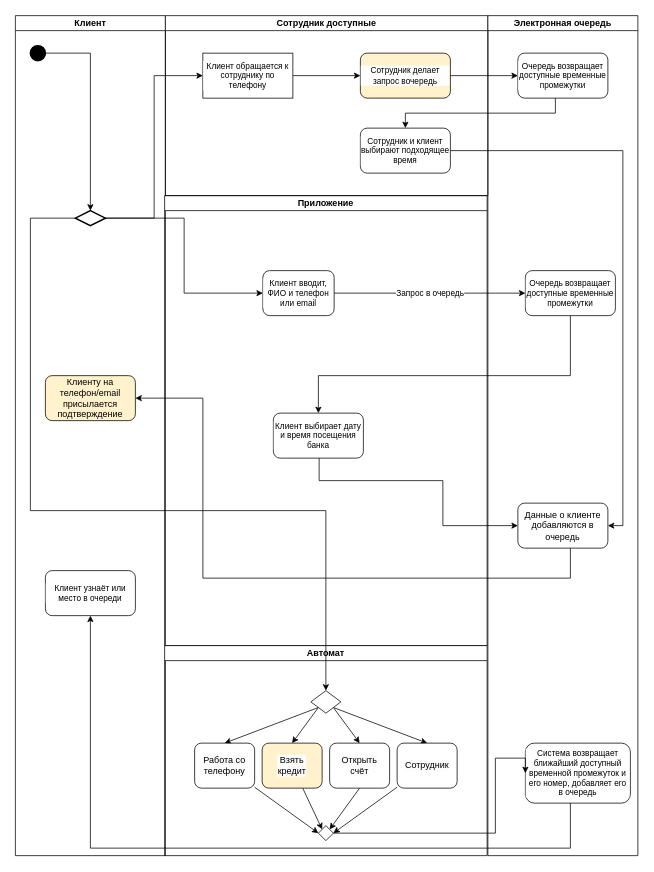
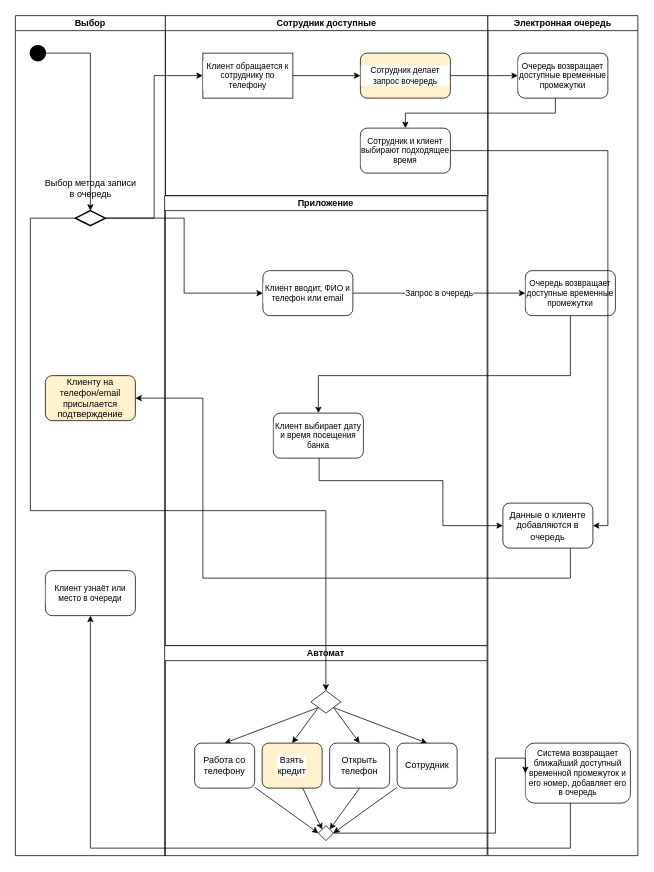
(90, 23) -> (90, 23)
none -> (90, 188)
(299, 293) -> (308, 293)
(563, 525) -> (548, 525)
(360, 765) -> (360, 765)
